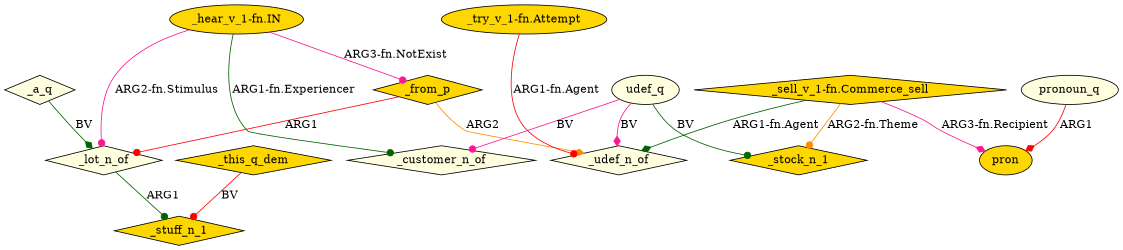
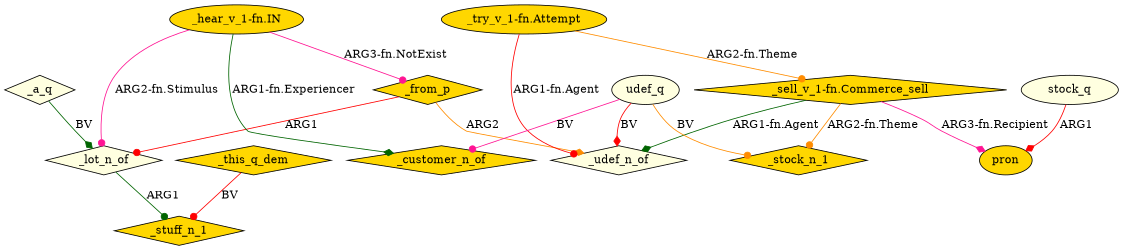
none -> (687, 55)
(1070, 90) -> (1070, 90)
(621, 118) -> (621, 118)
(267, 135) -> (267, 135)
(693, 140) -> (693, 140)
(441, 160) -> (441, 160)
